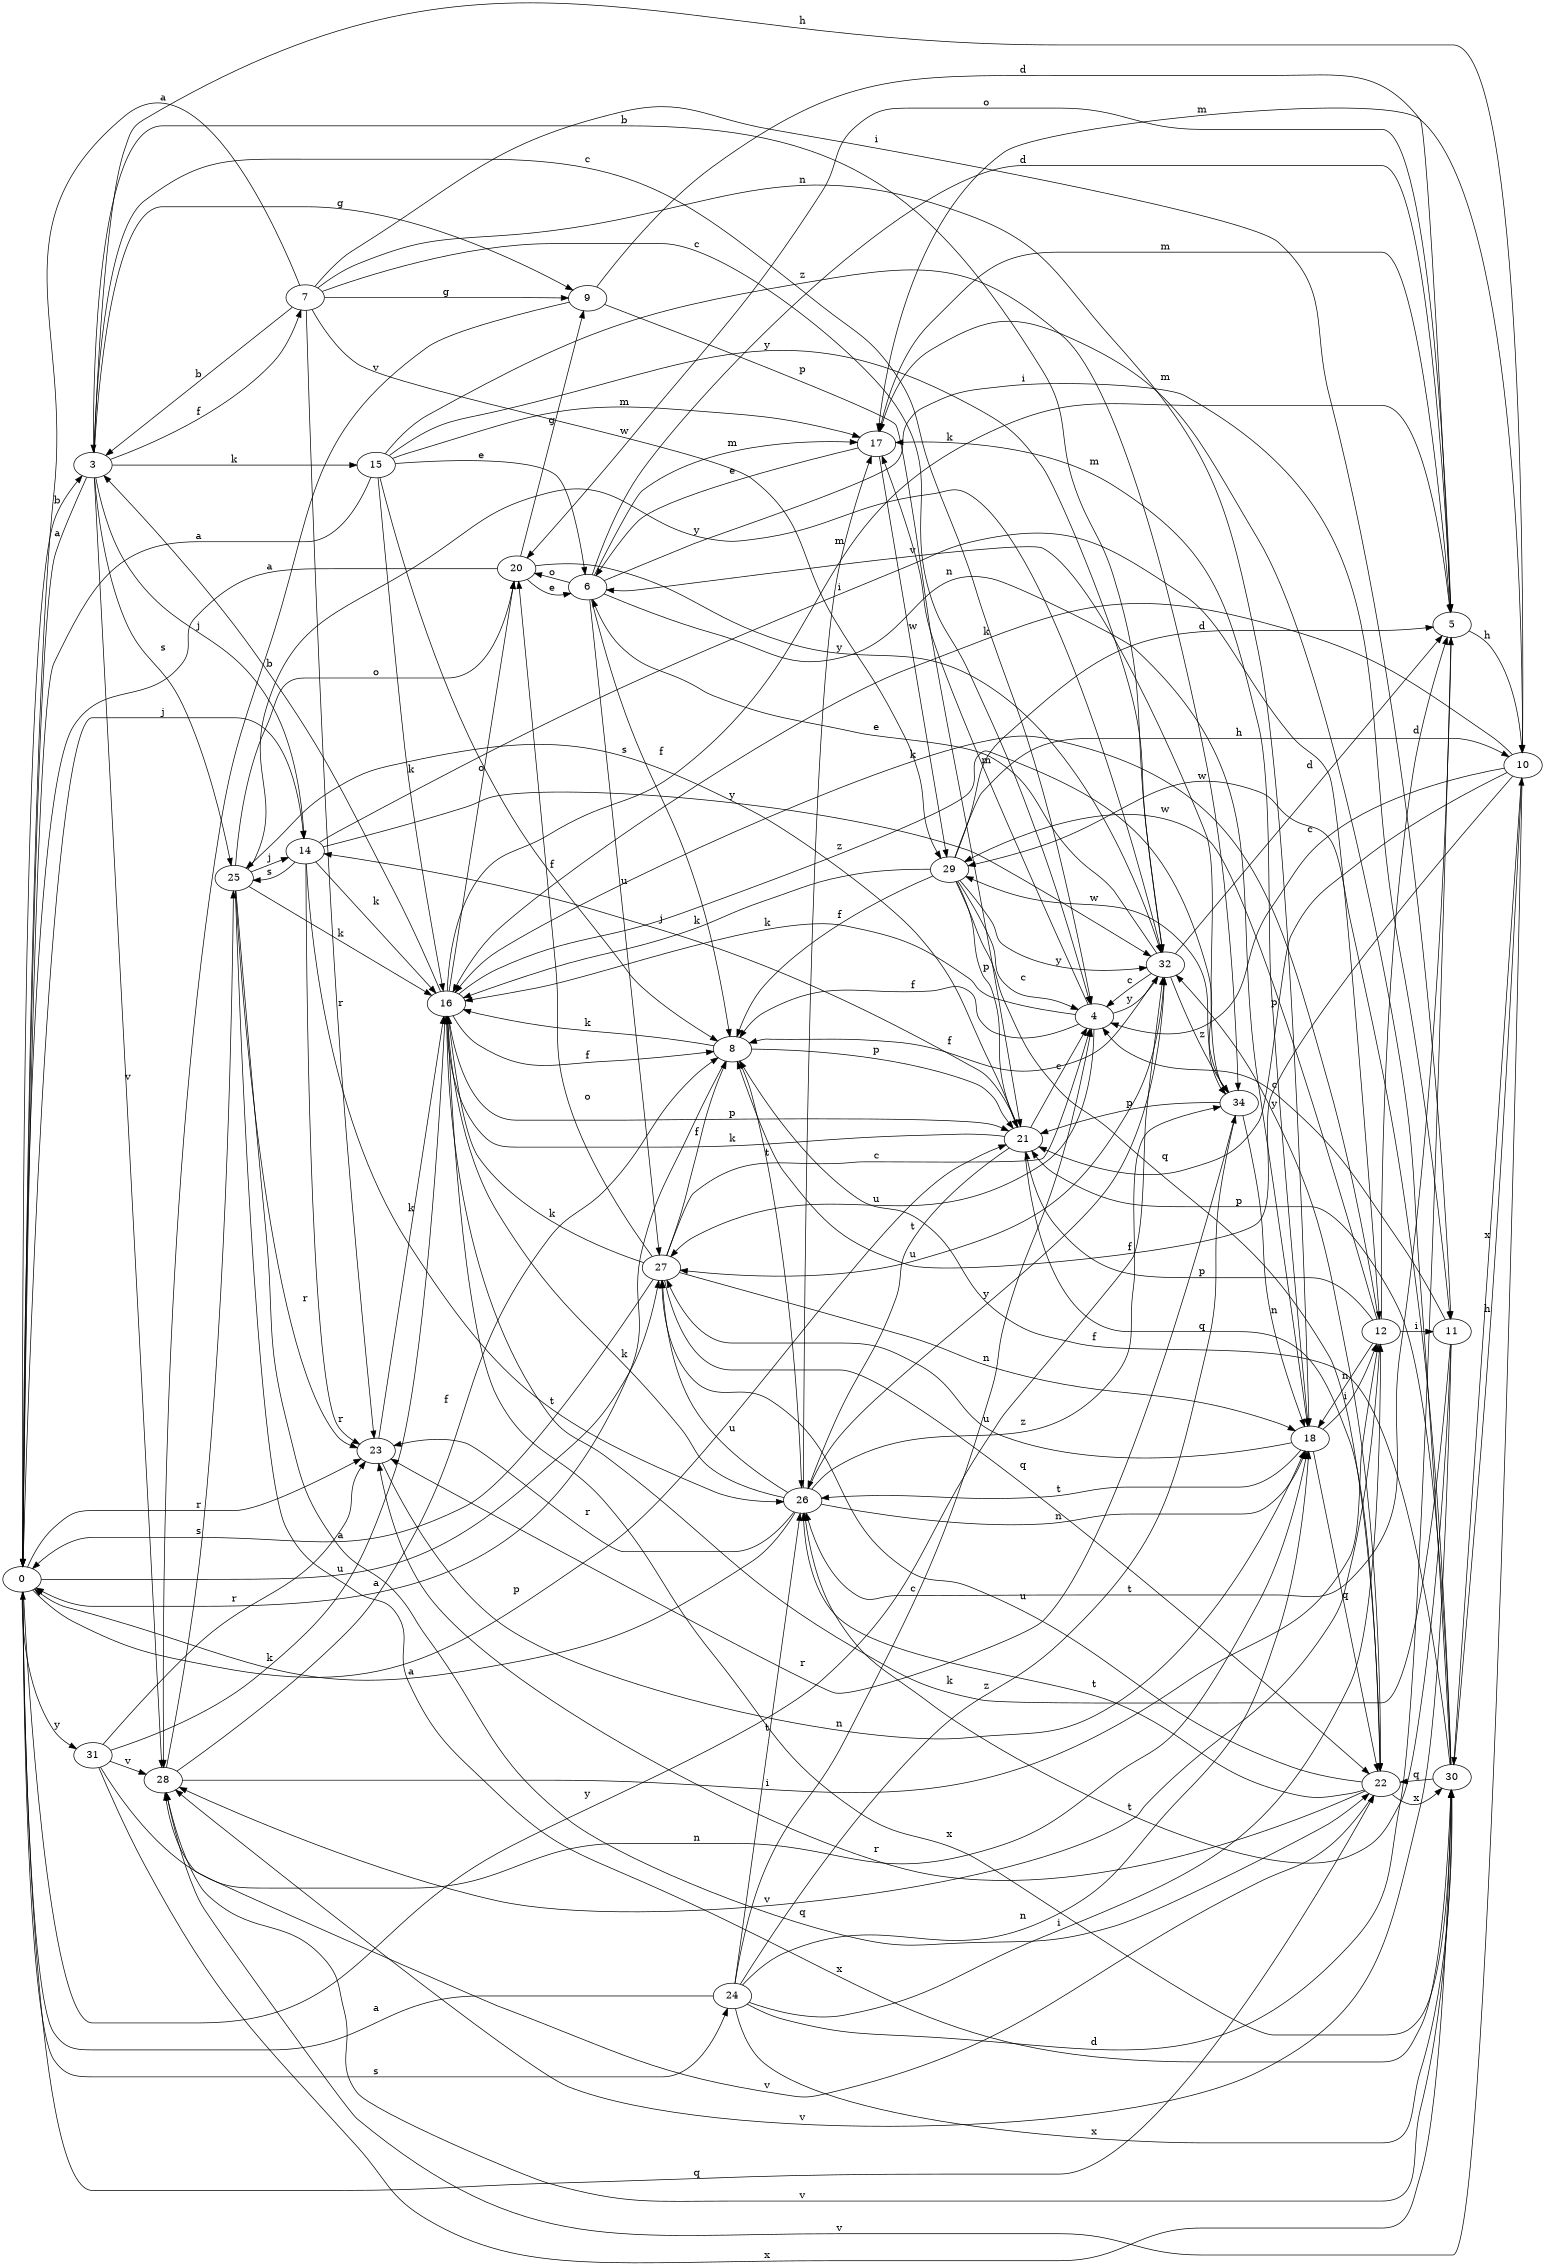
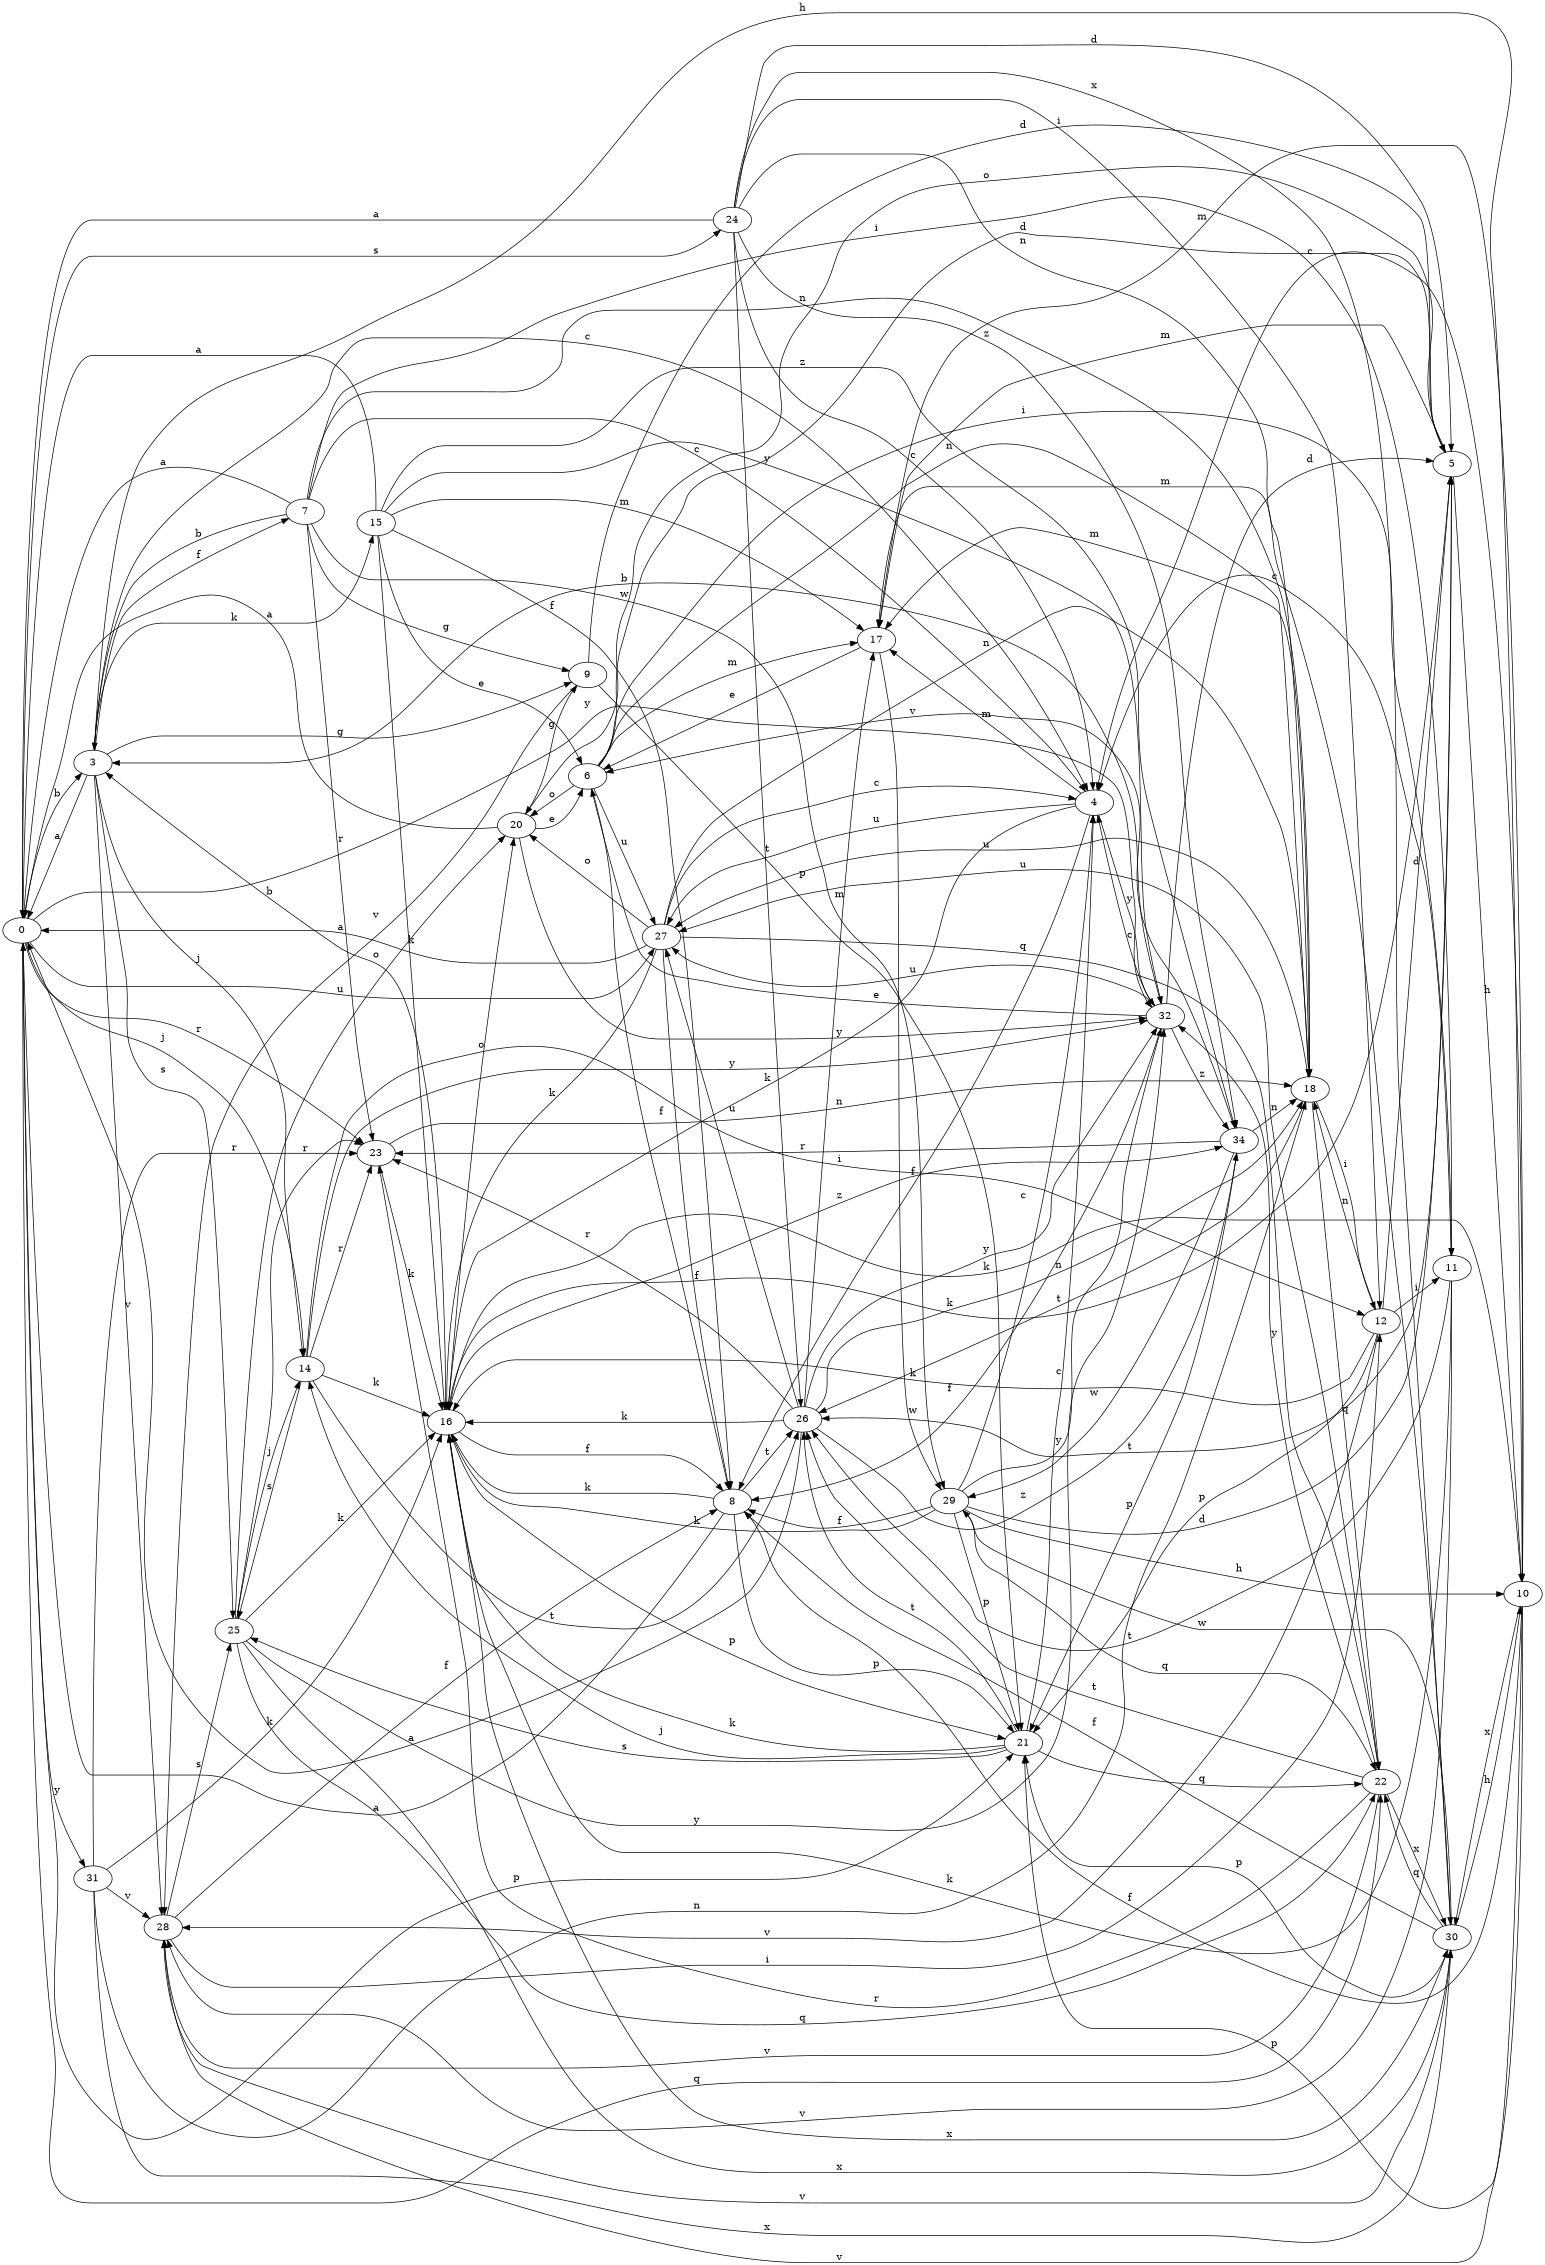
(880, 510) -> (1251, 1230)
(1263, 957) -> none
